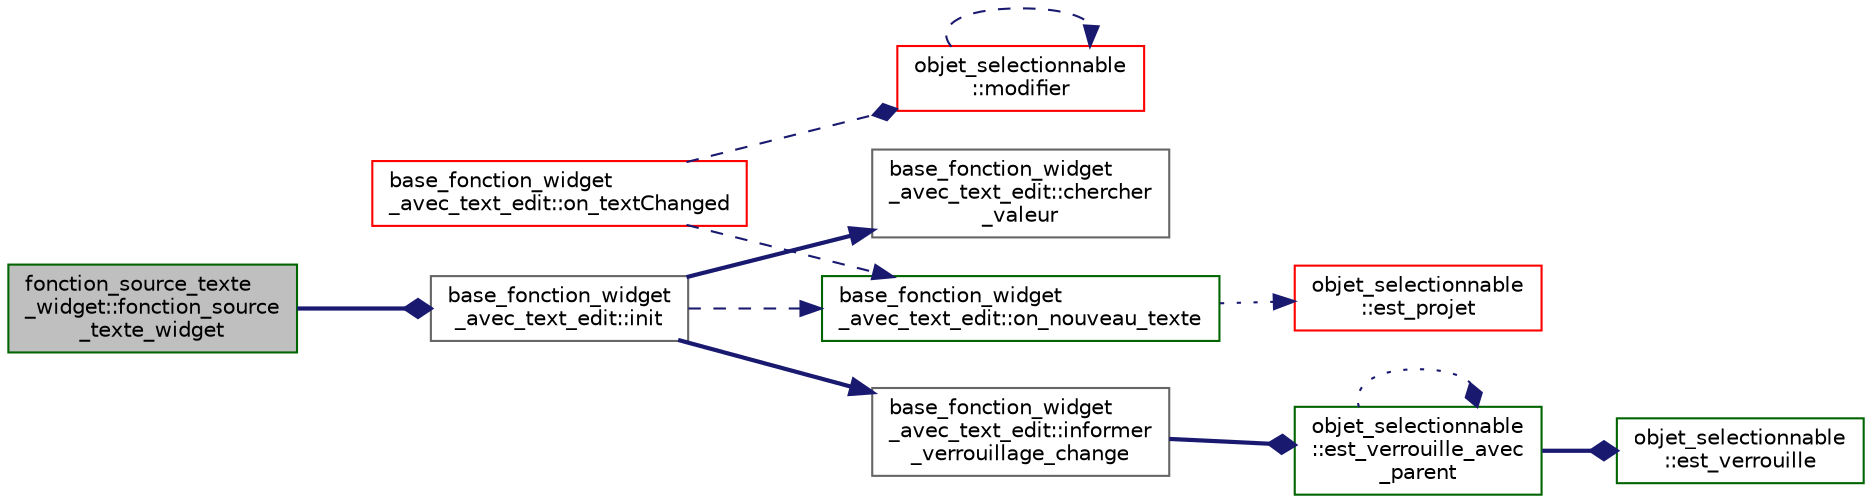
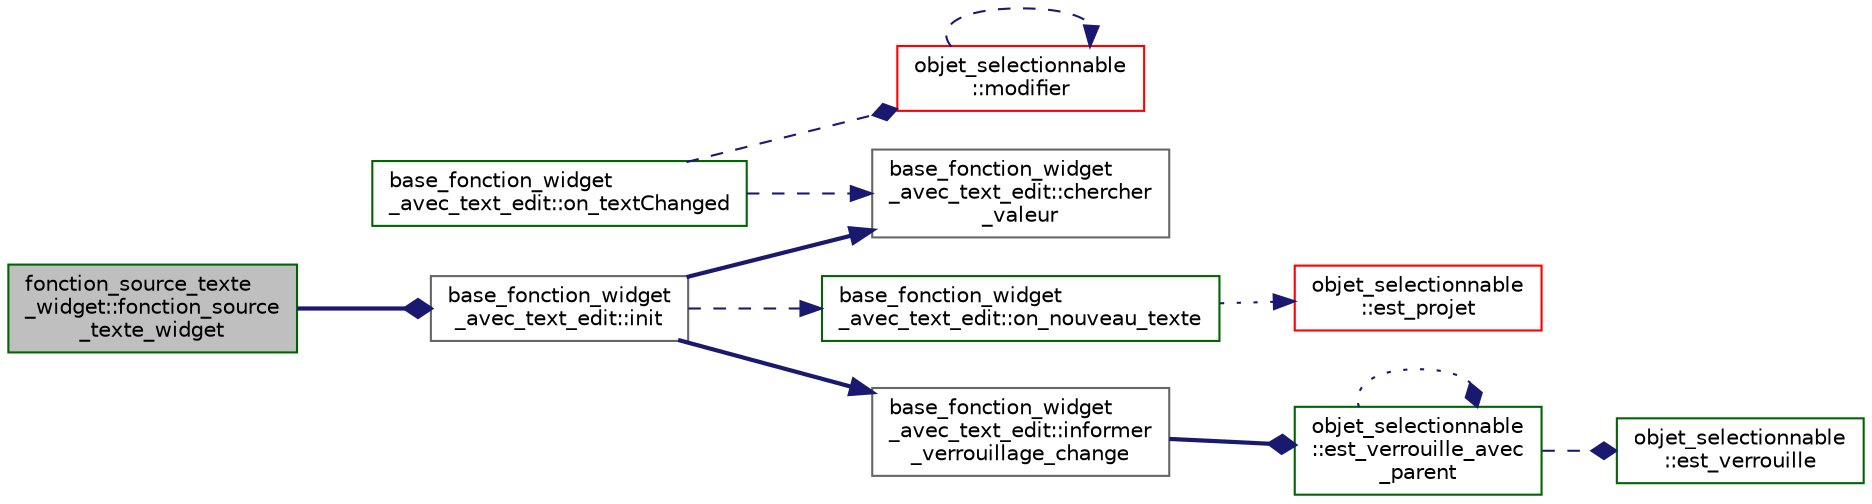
(560, 193) -> (560, 193)
(761, 244) -> (798, 193)
(1567, 451) -> (1567, 451)
